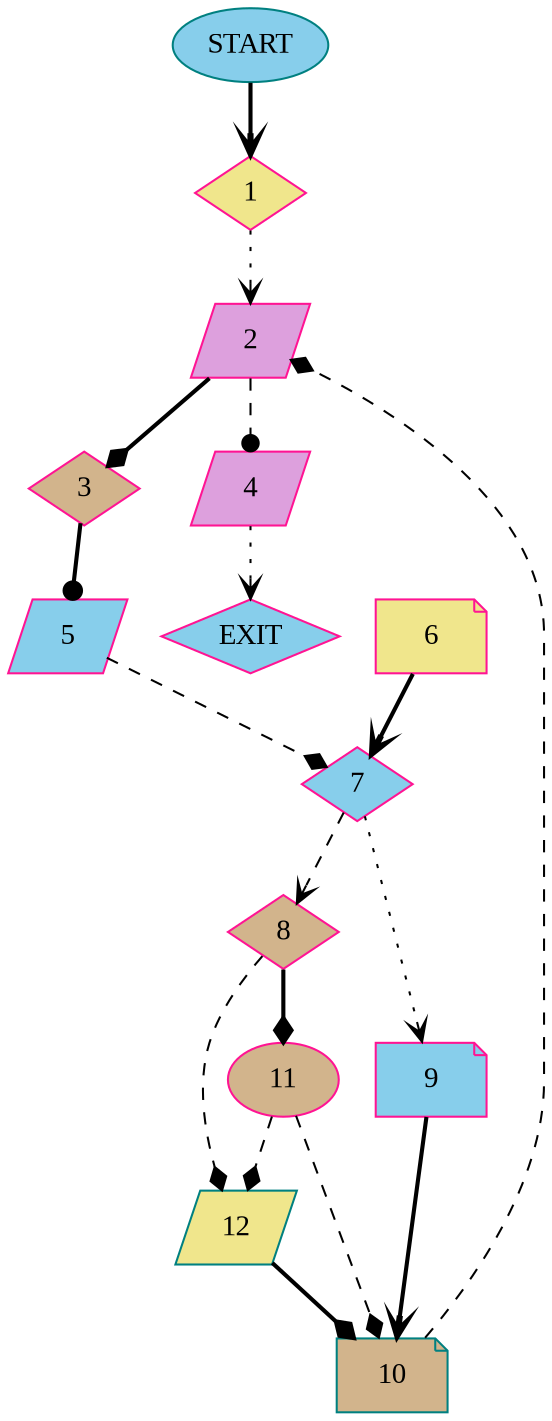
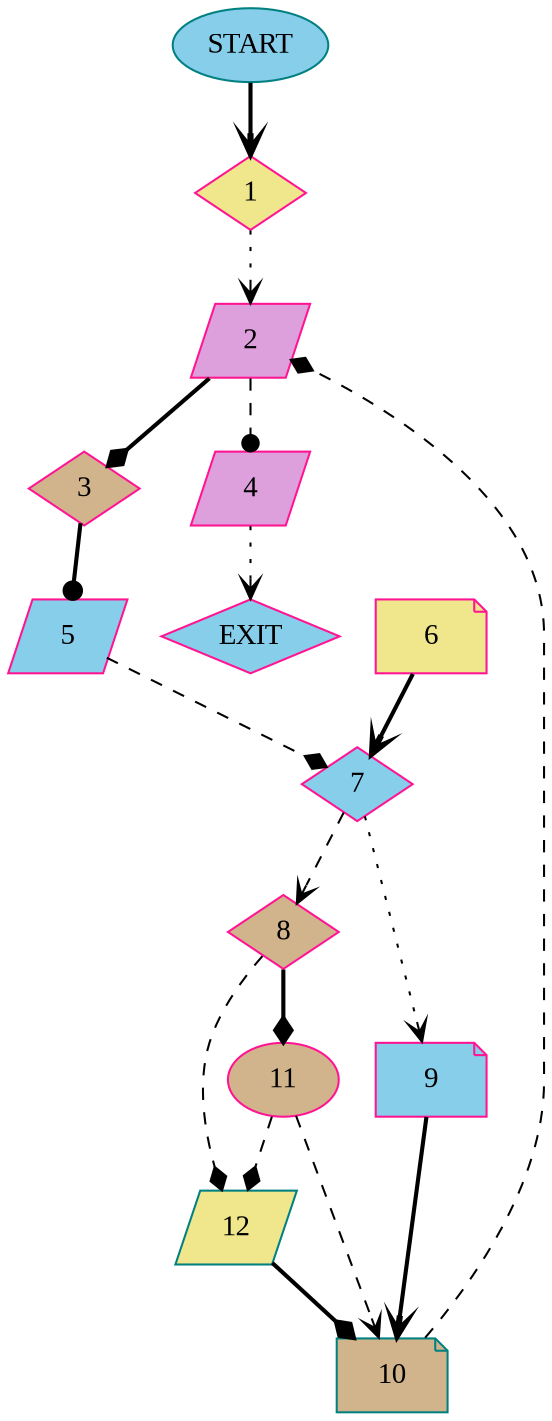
(334, 1217) -> (334, 1217)
